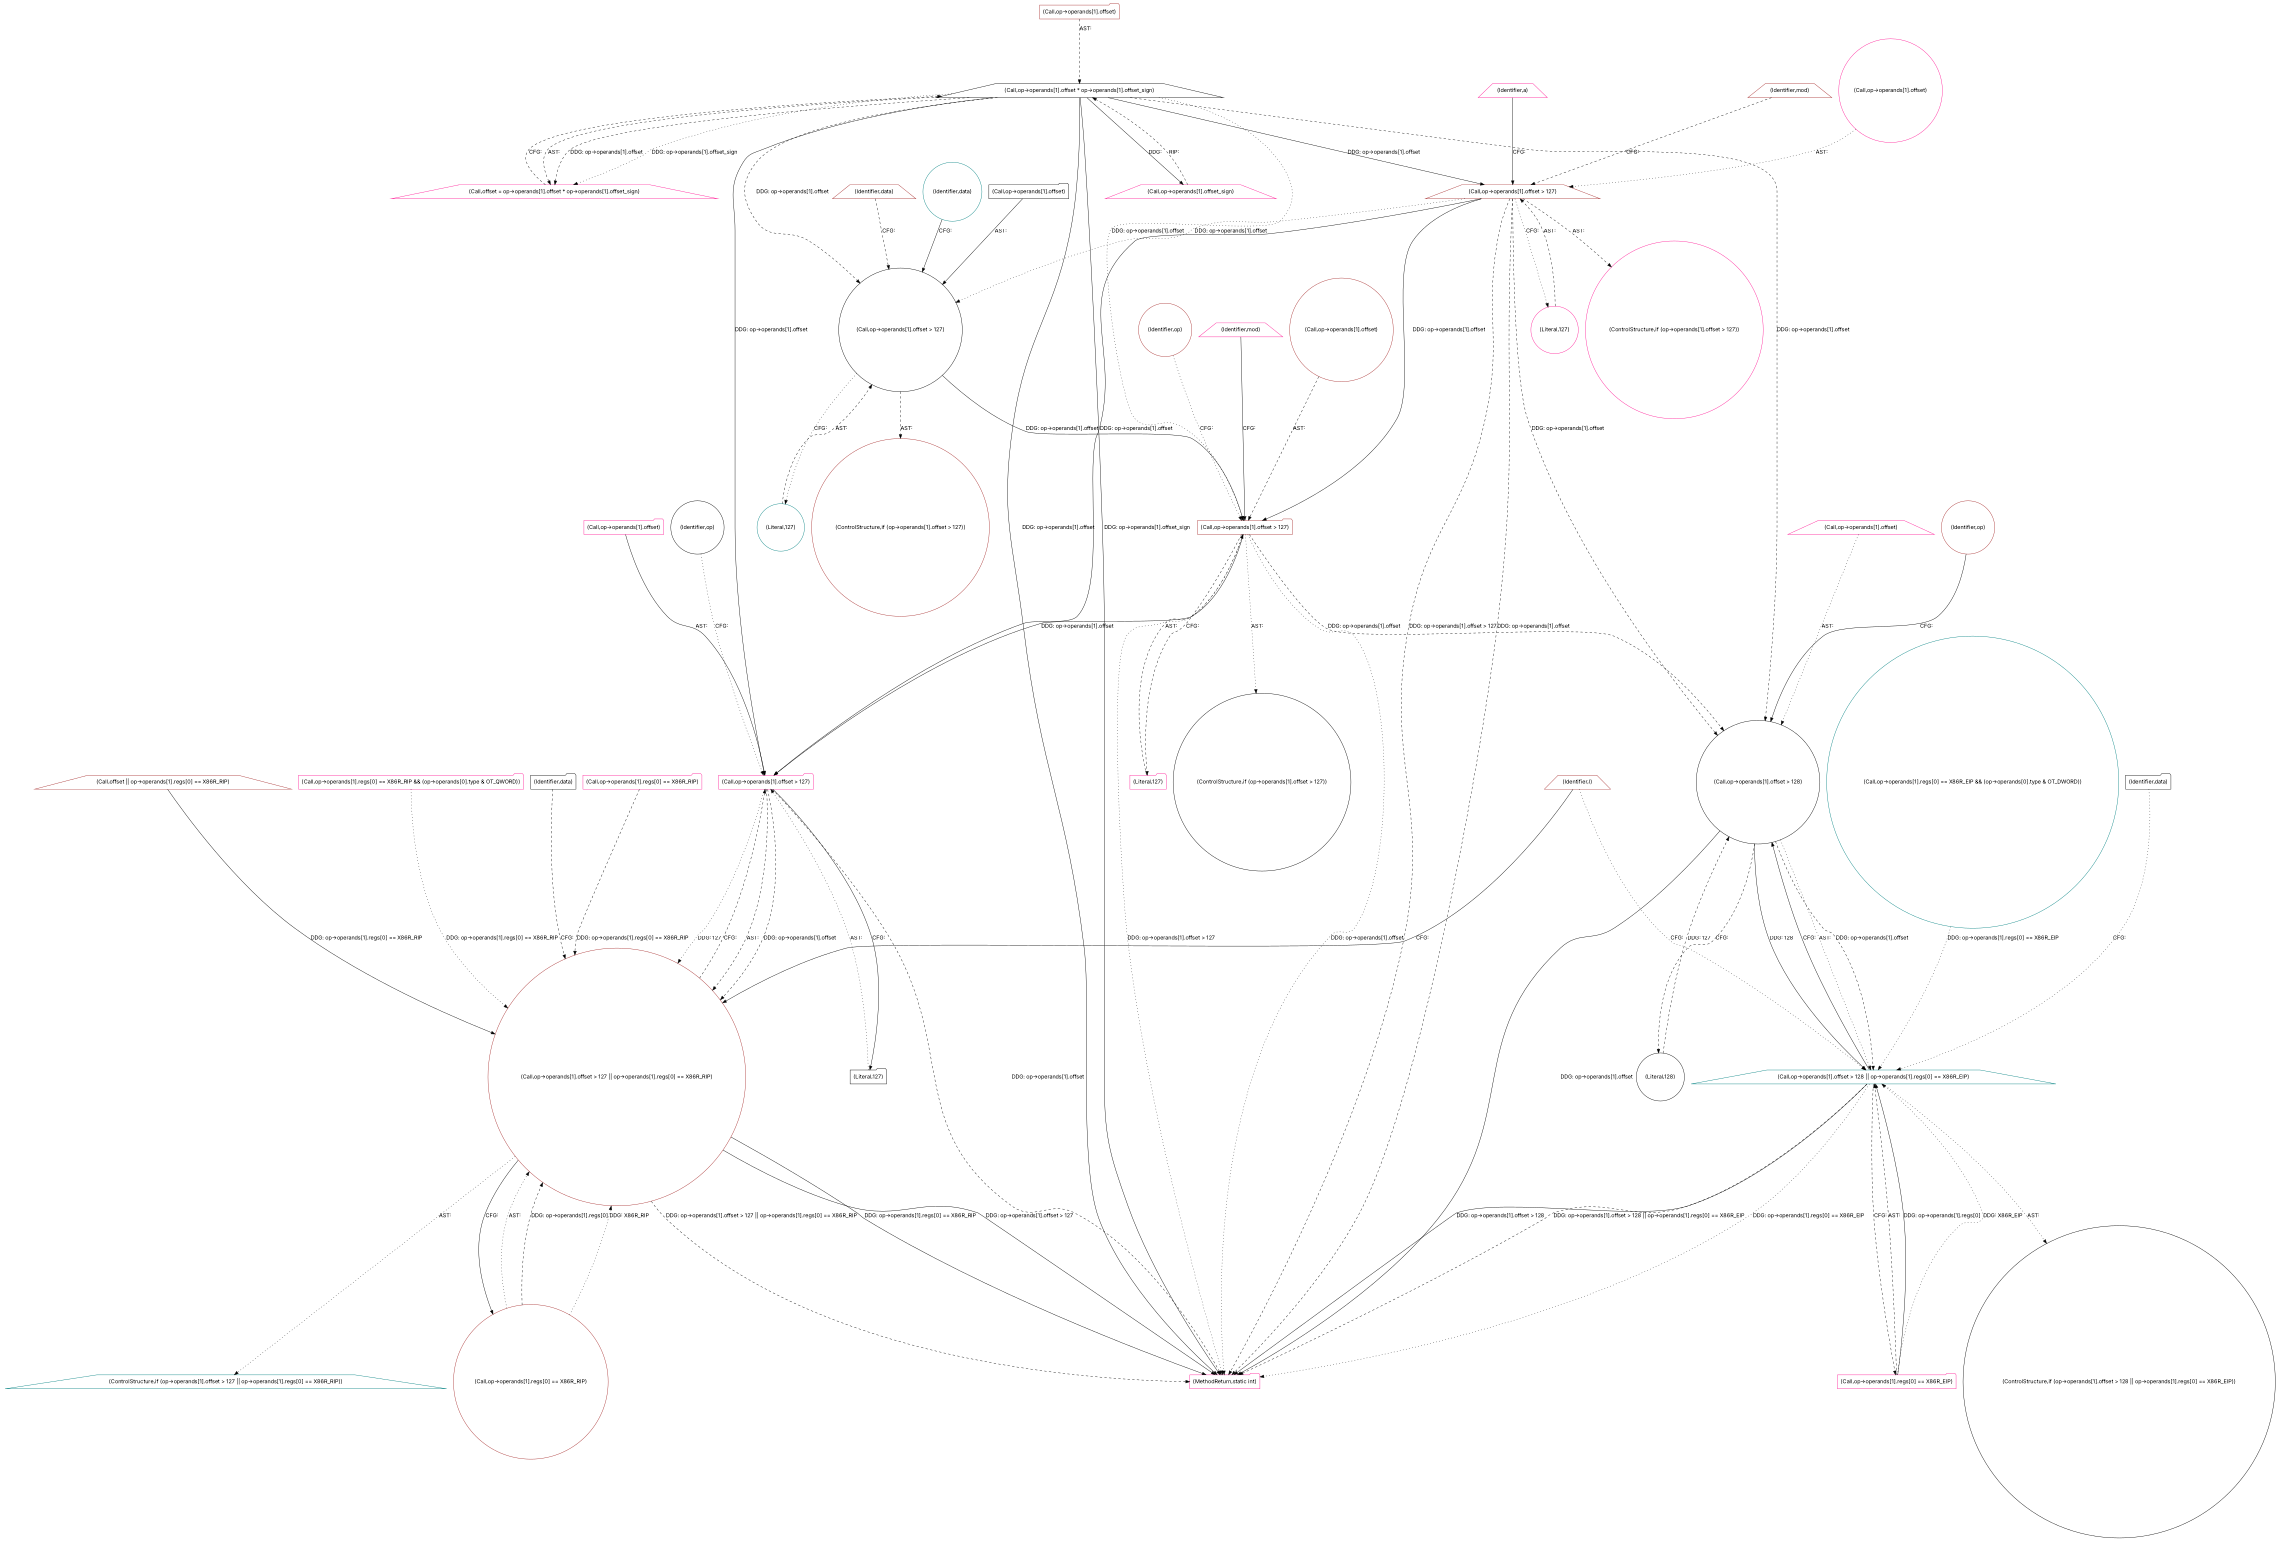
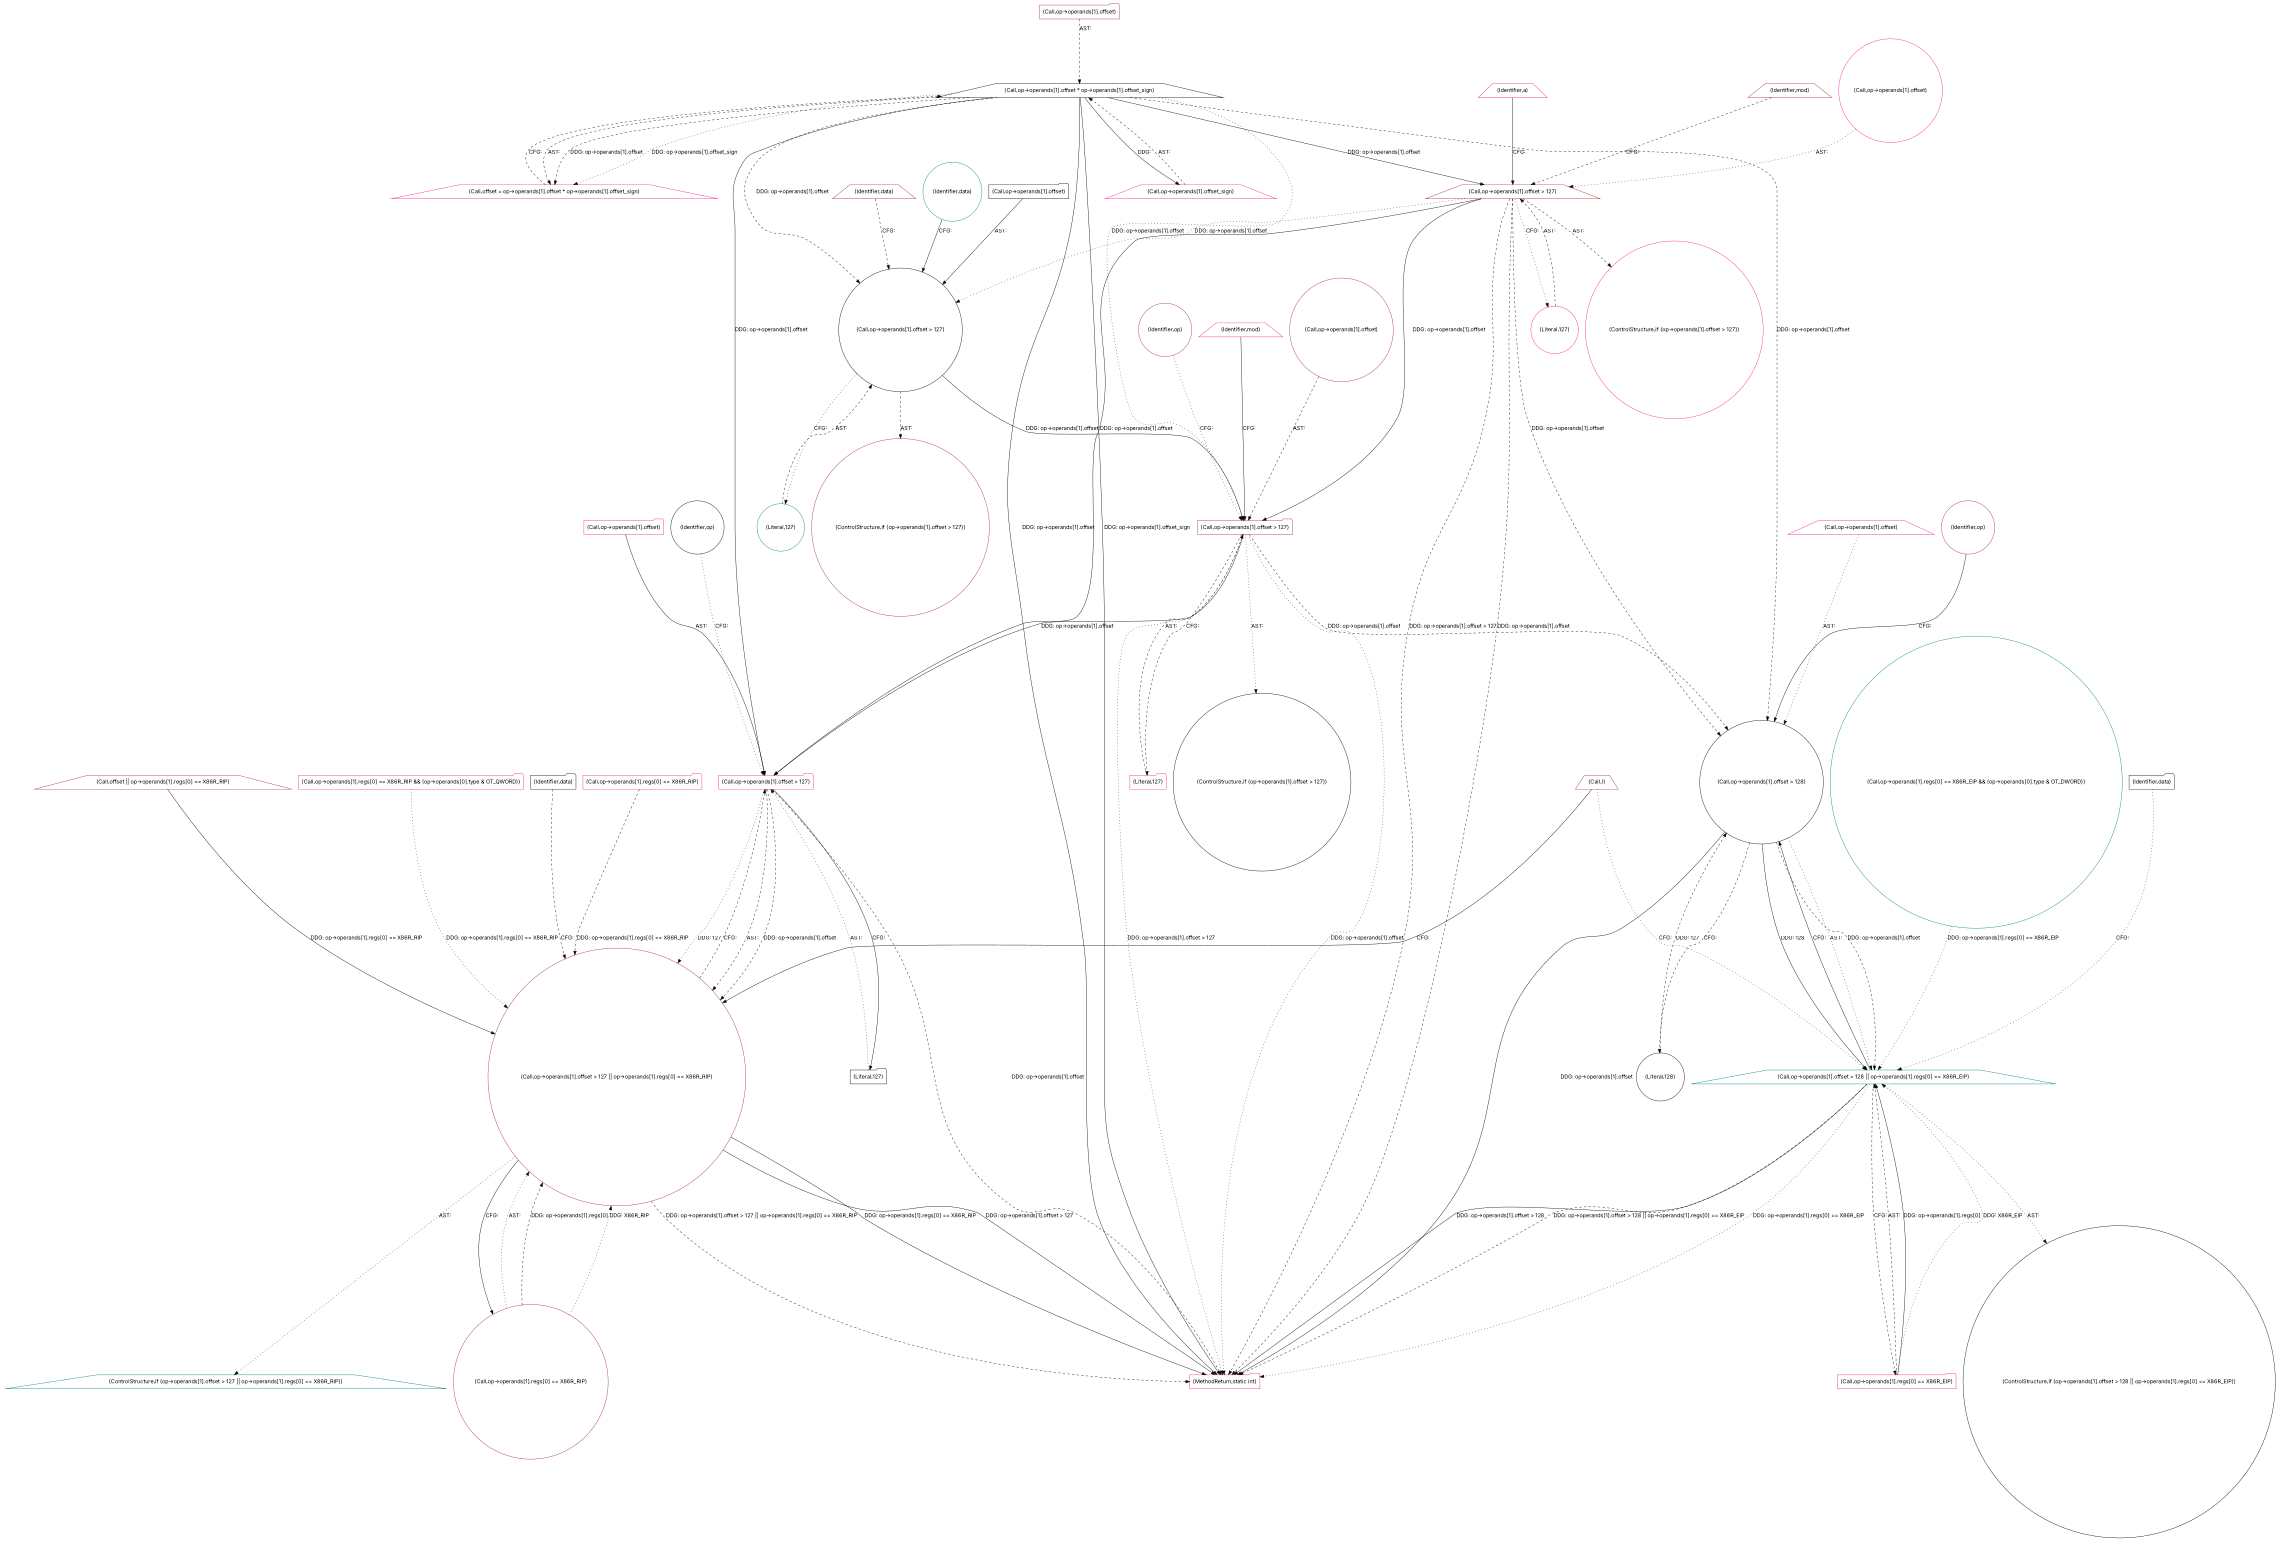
(1175, 152) -> (1165, 152)
(1577, 782) -> (1597, 782)
